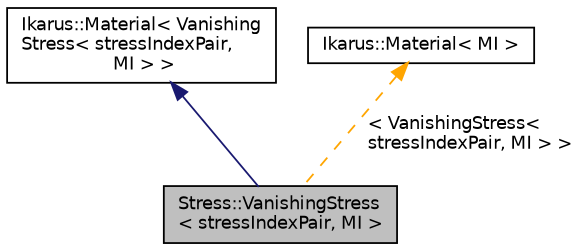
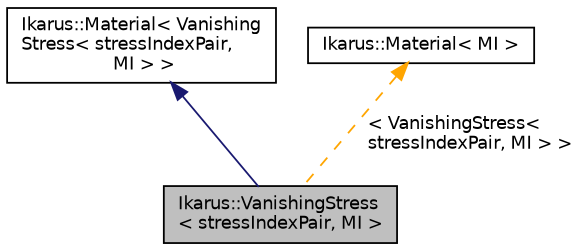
(280, 215) -> (280, 215)
